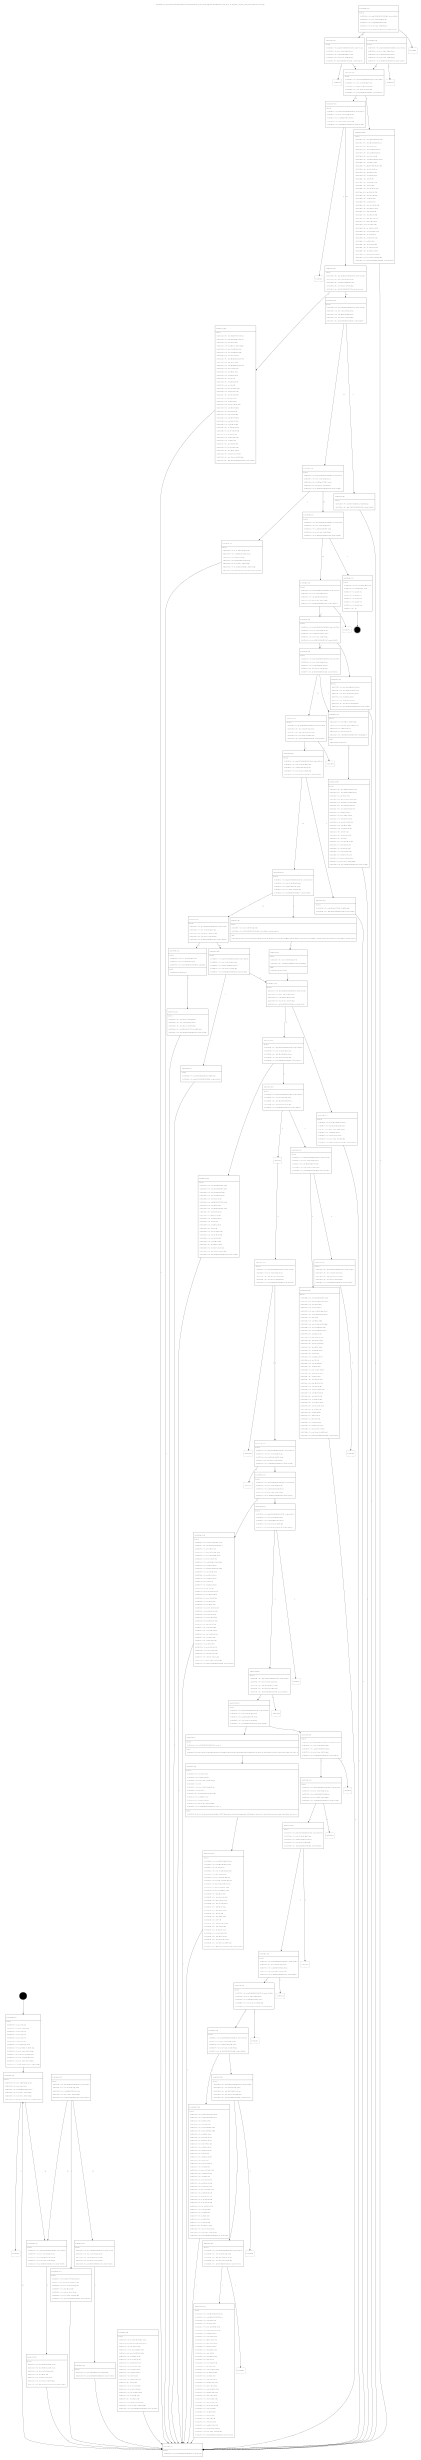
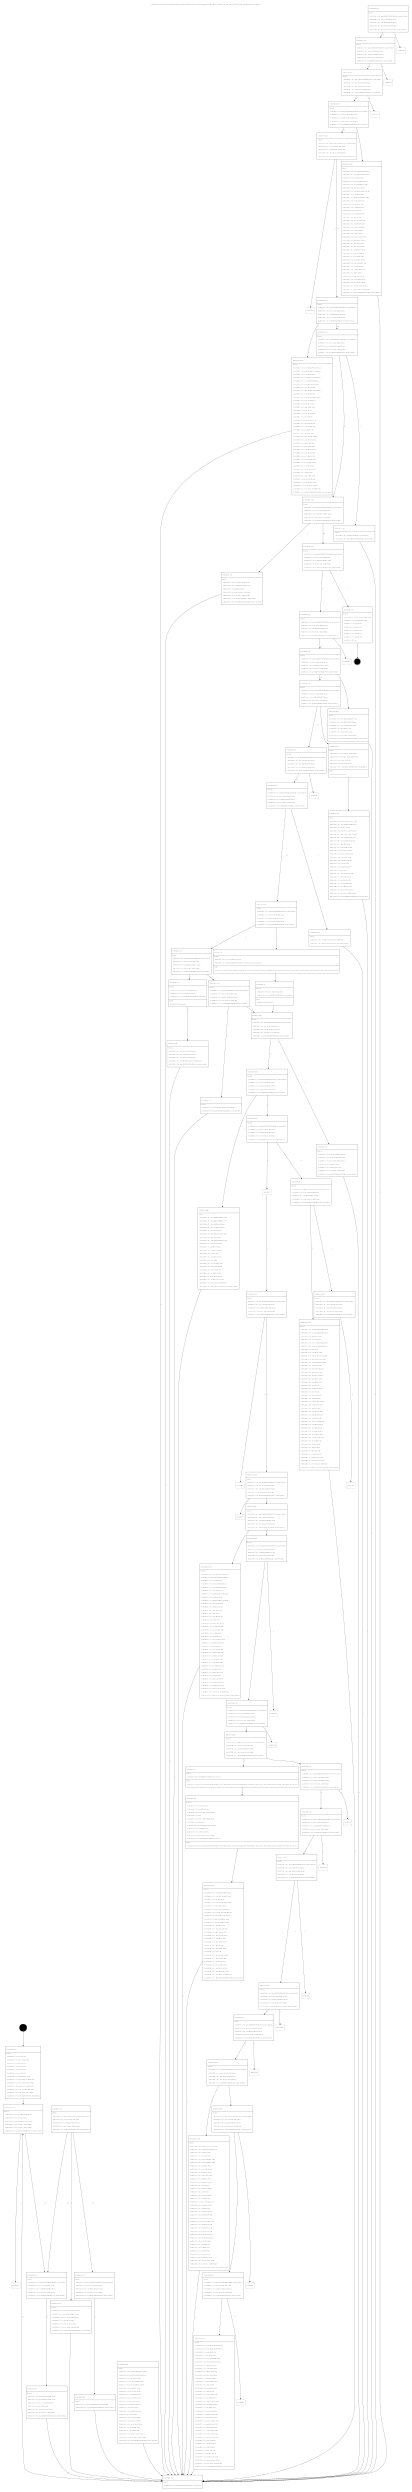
(354, 66) -> (369, 66)
